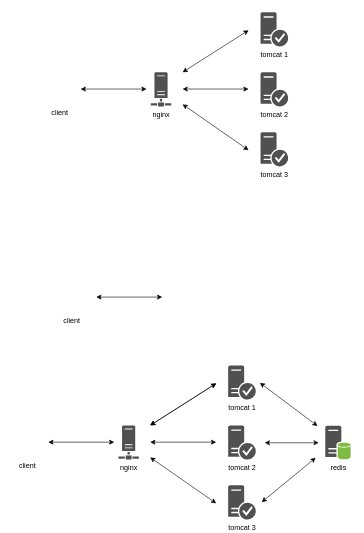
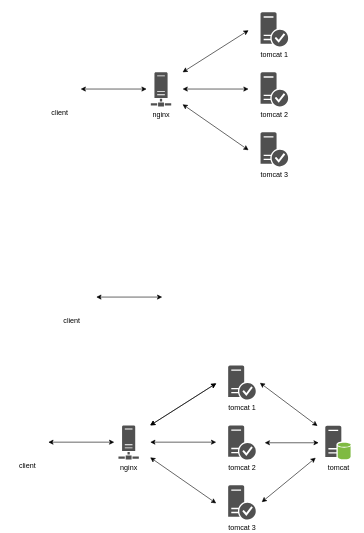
(339, 468) -> (339, 468)
